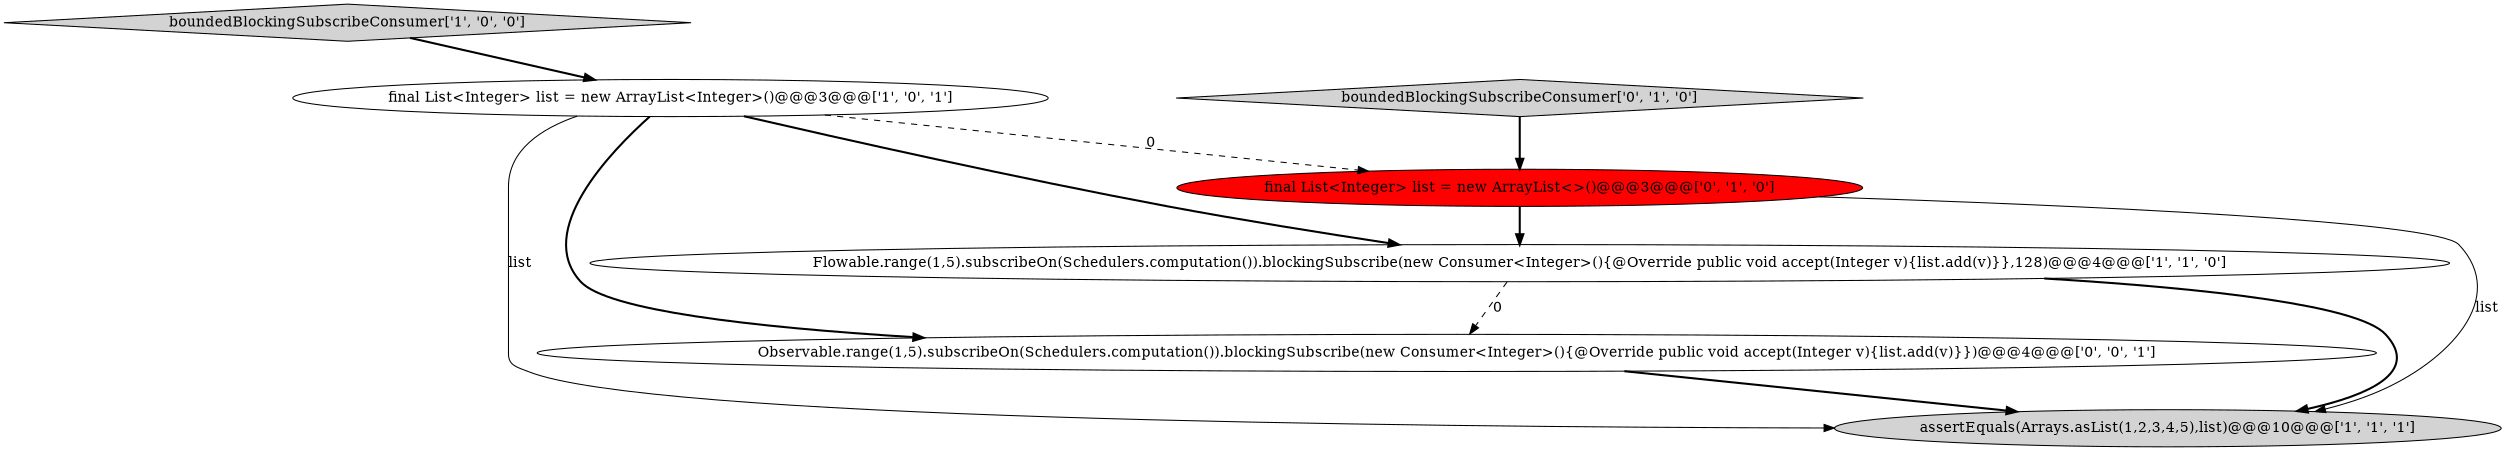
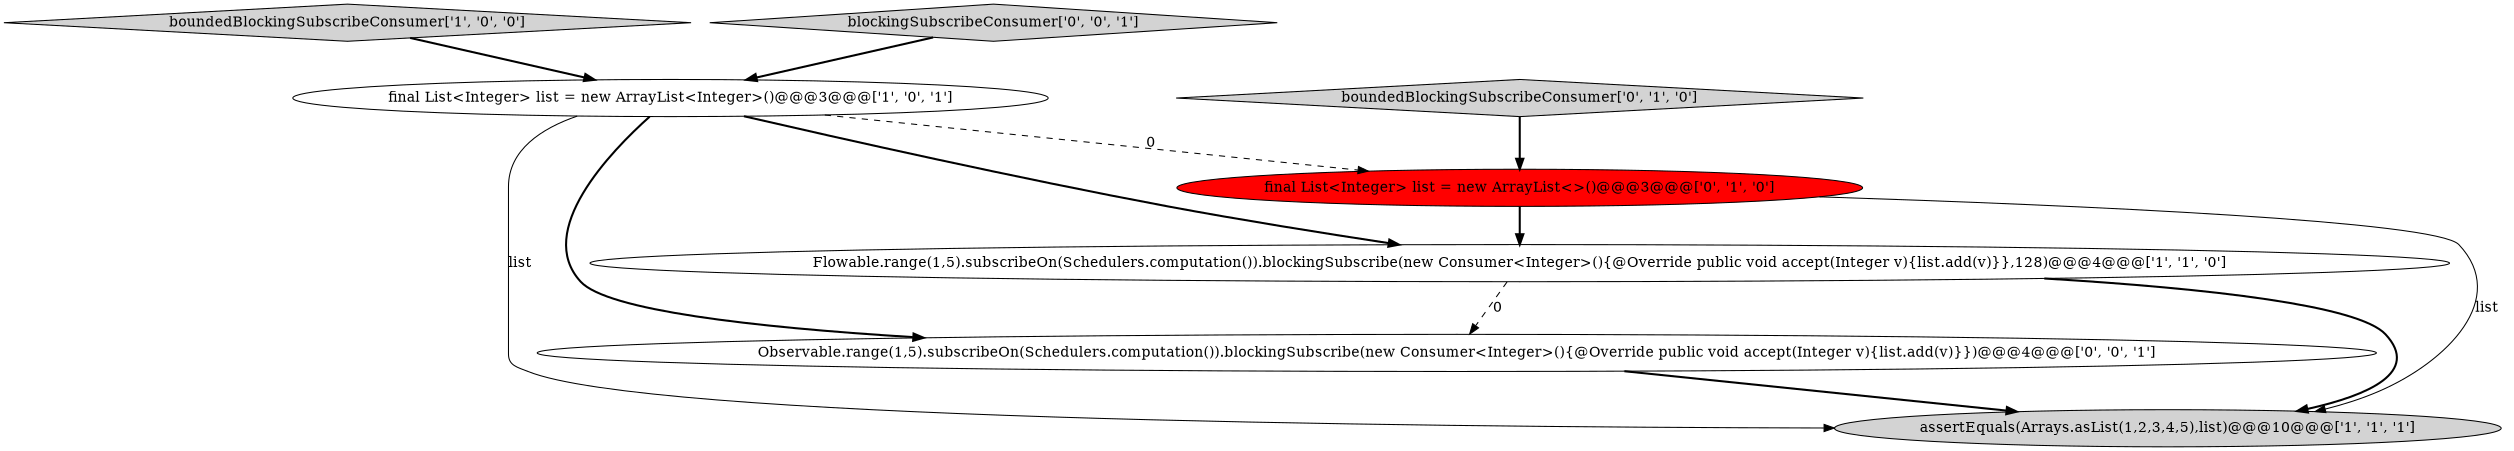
none -> (993, 23)
